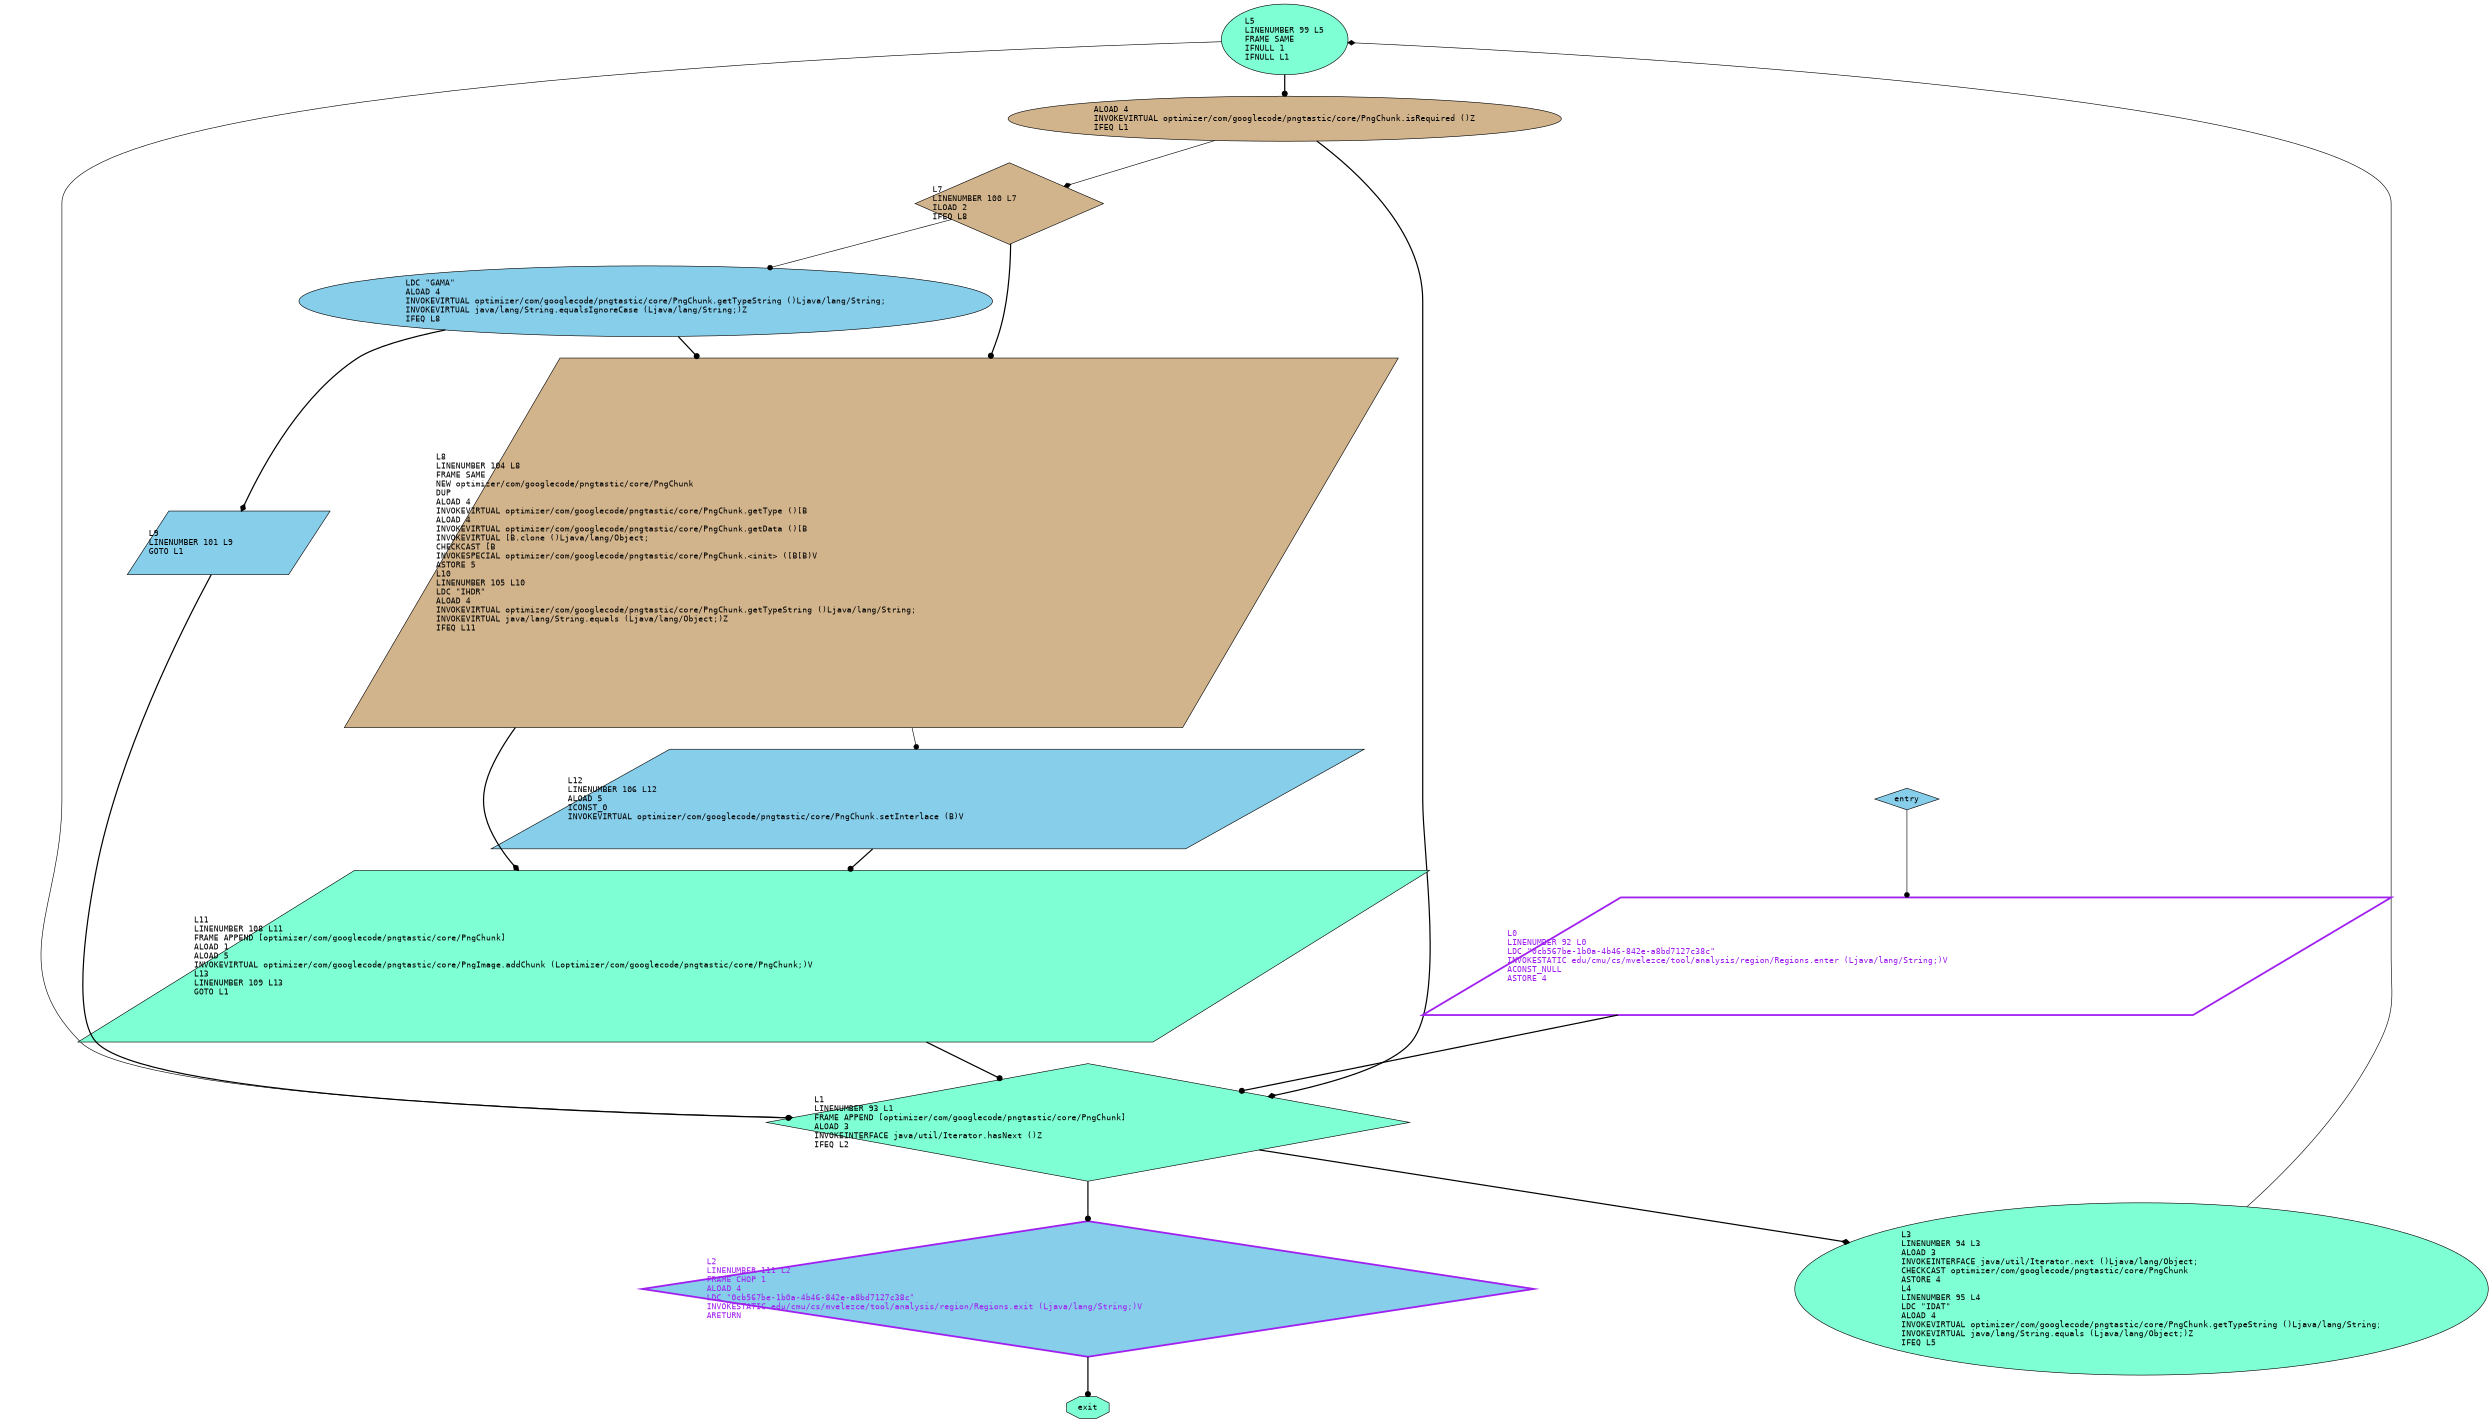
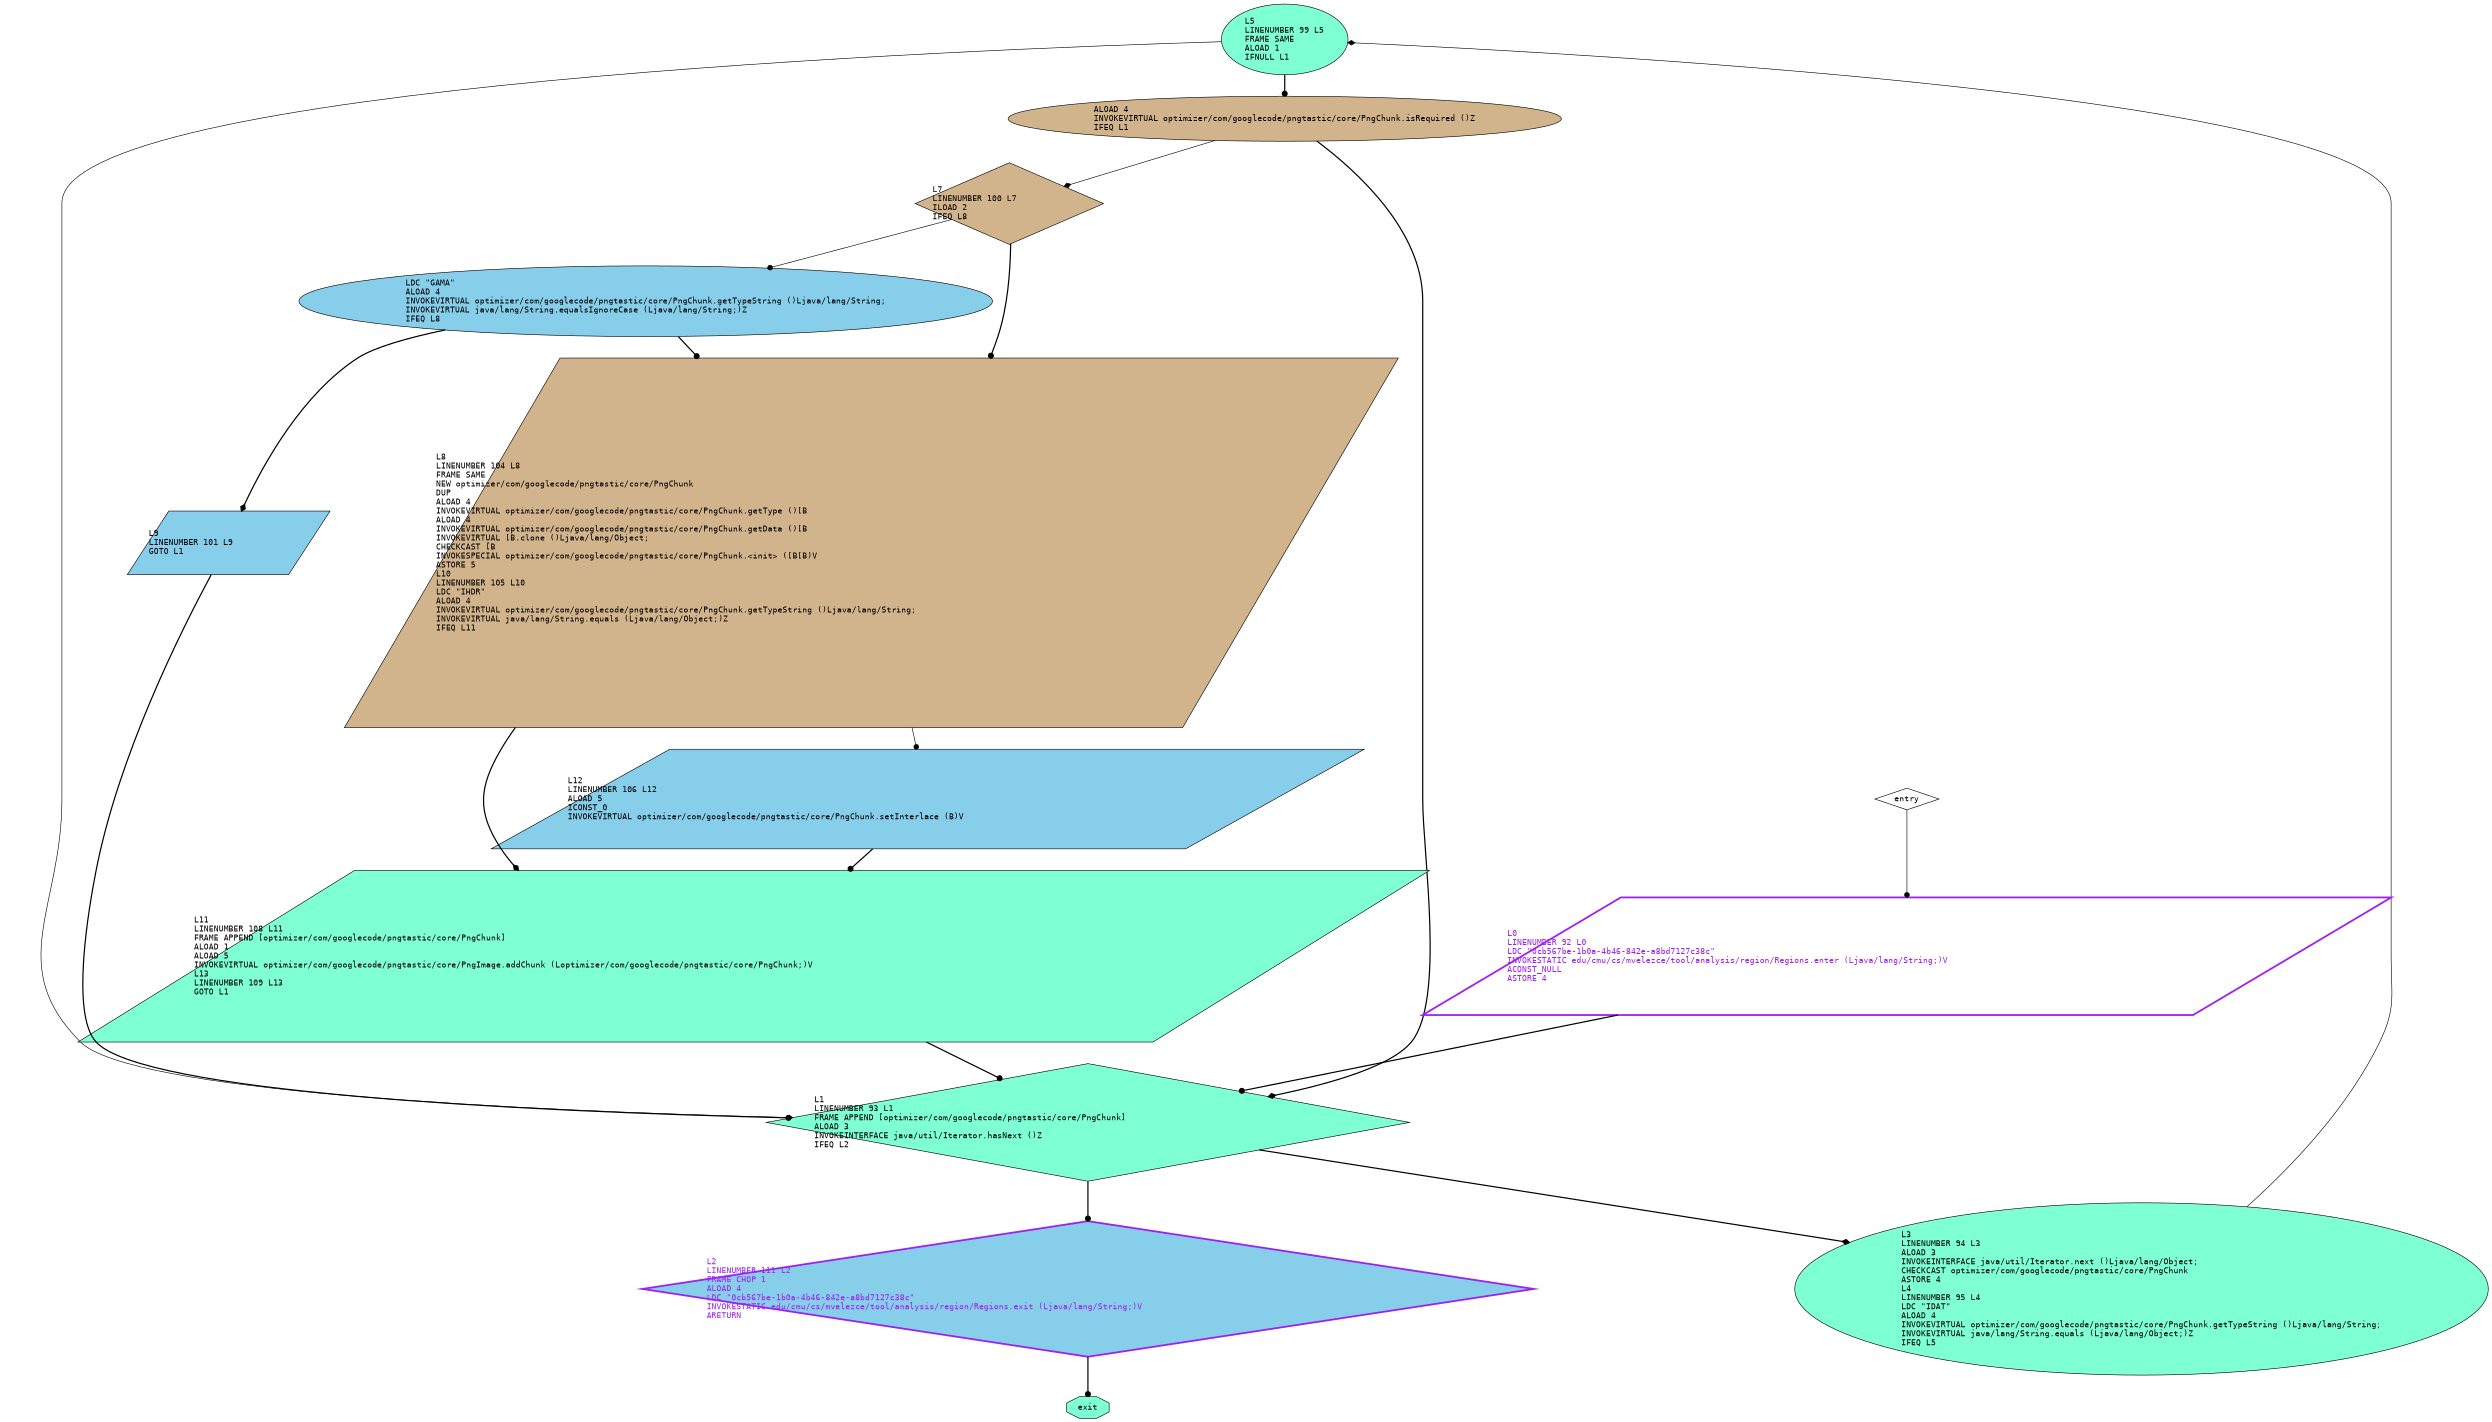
(1285, 39) -> (1285, 39)
(1907, 799) -> (1907, 799)
